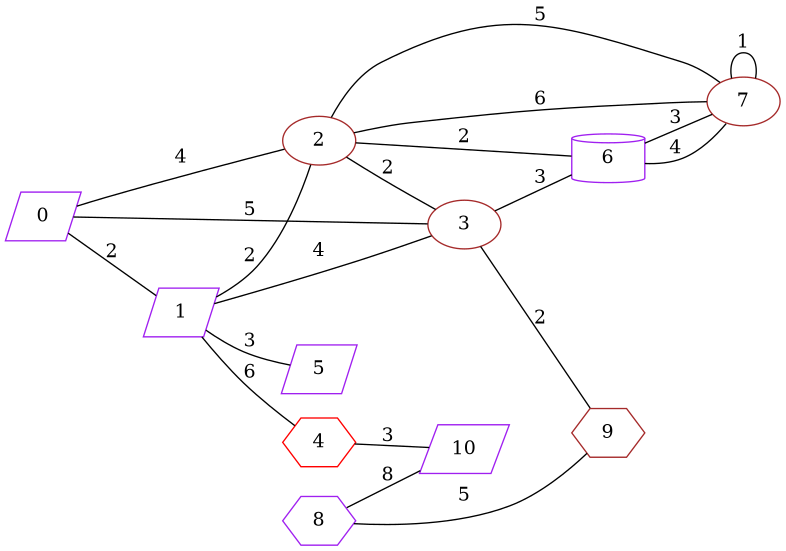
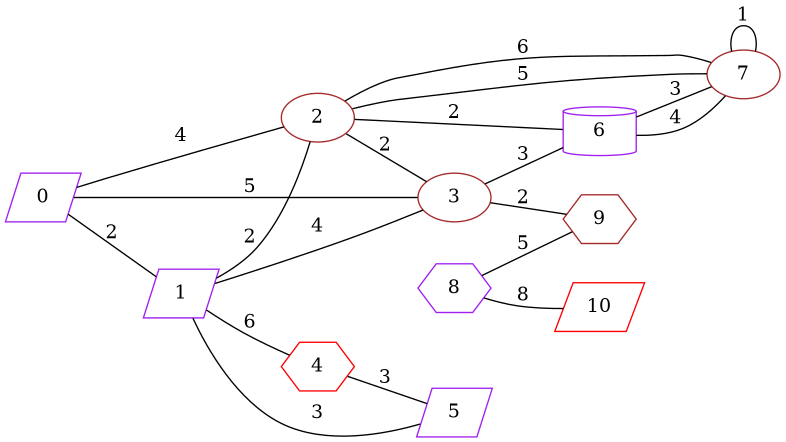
(392, 446) -> (387, 390)
(464, 449) -> (600, 307)
